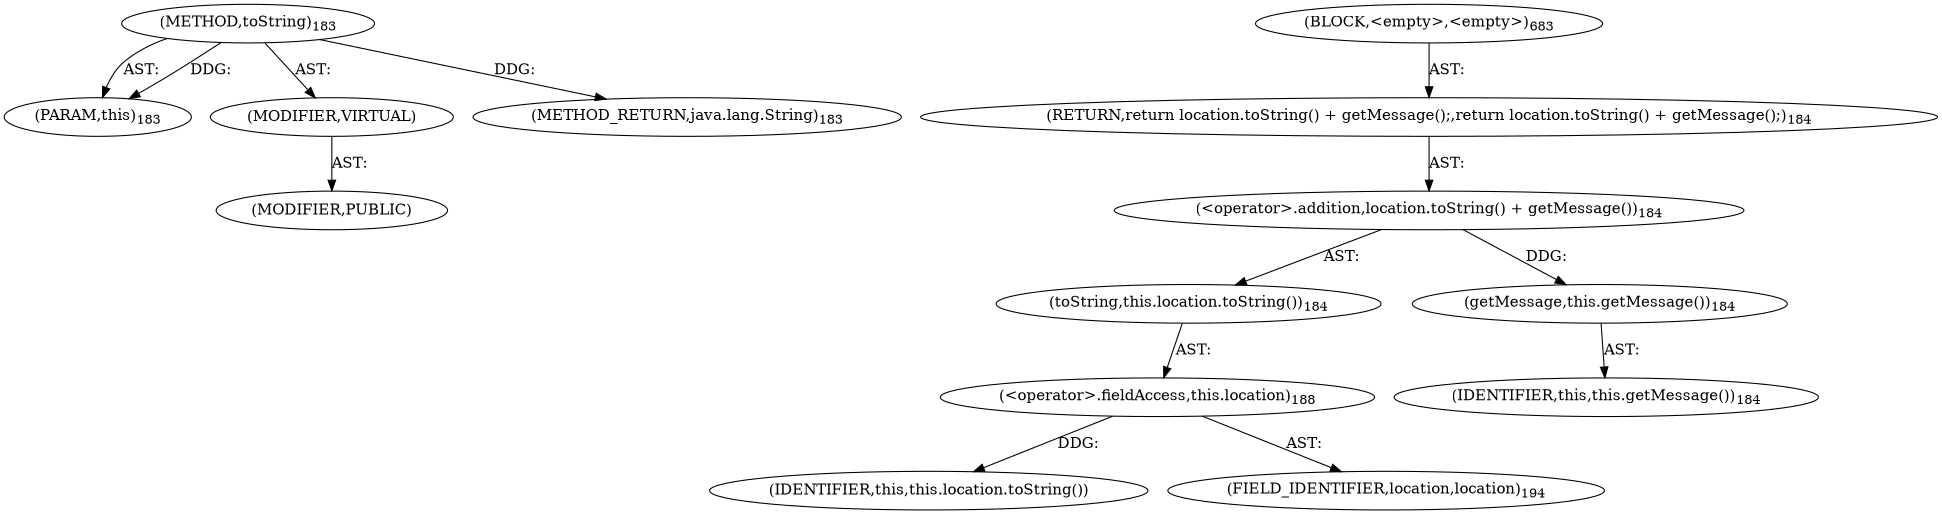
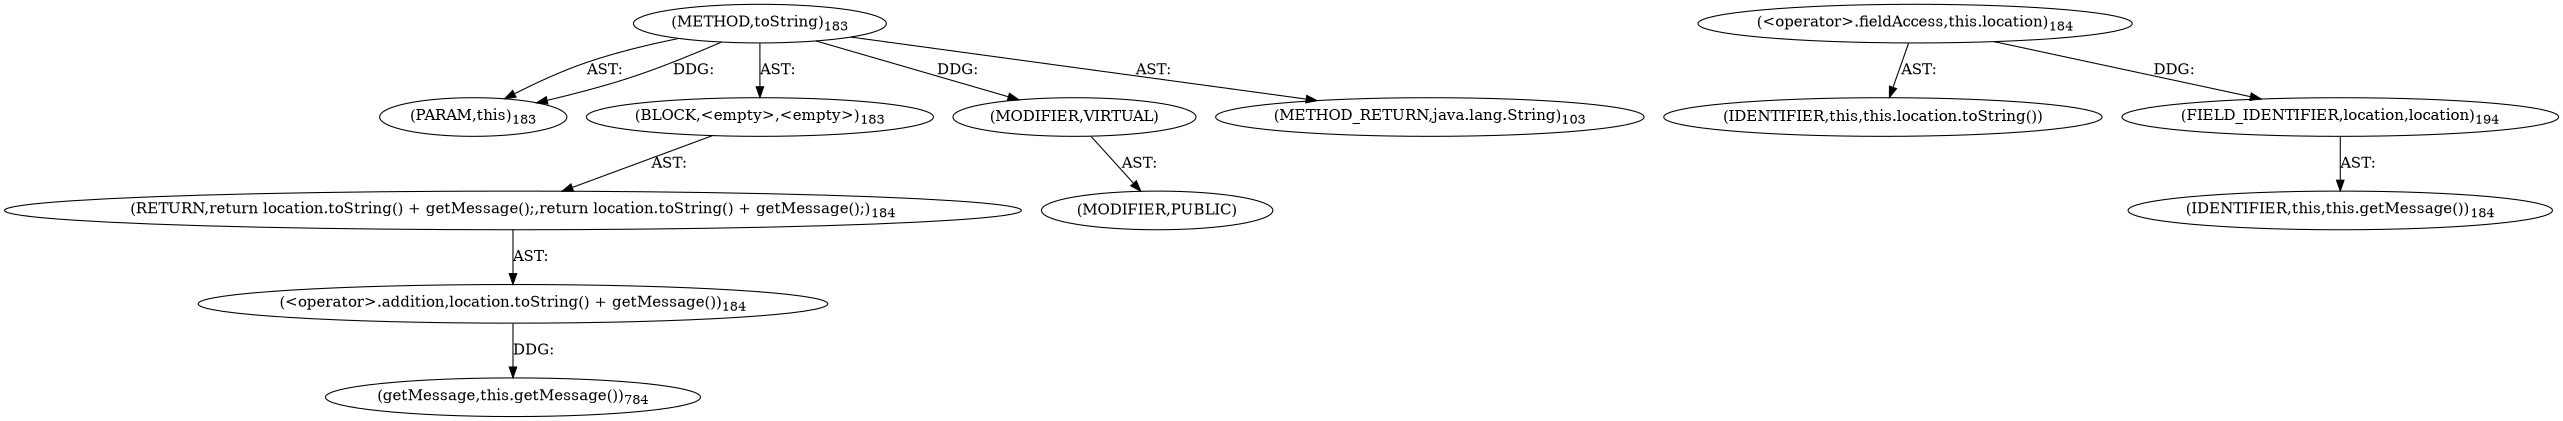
(1542, 22) -> (873, 115)
none -> (760, 65)
(316, 70) -> (960, 70)
(517, 70) -> (1156, 70)
(831, 115) -> (1574, 115)
(1723, 302) -> (636, 396)
(1189, 304) -> none
(1603, 345) -> (2340, 158)
(1303, 396) -> (2061, 22)
(1081, 444) -> (1922, 70)
(1307, 444) -> (2177, 70)
